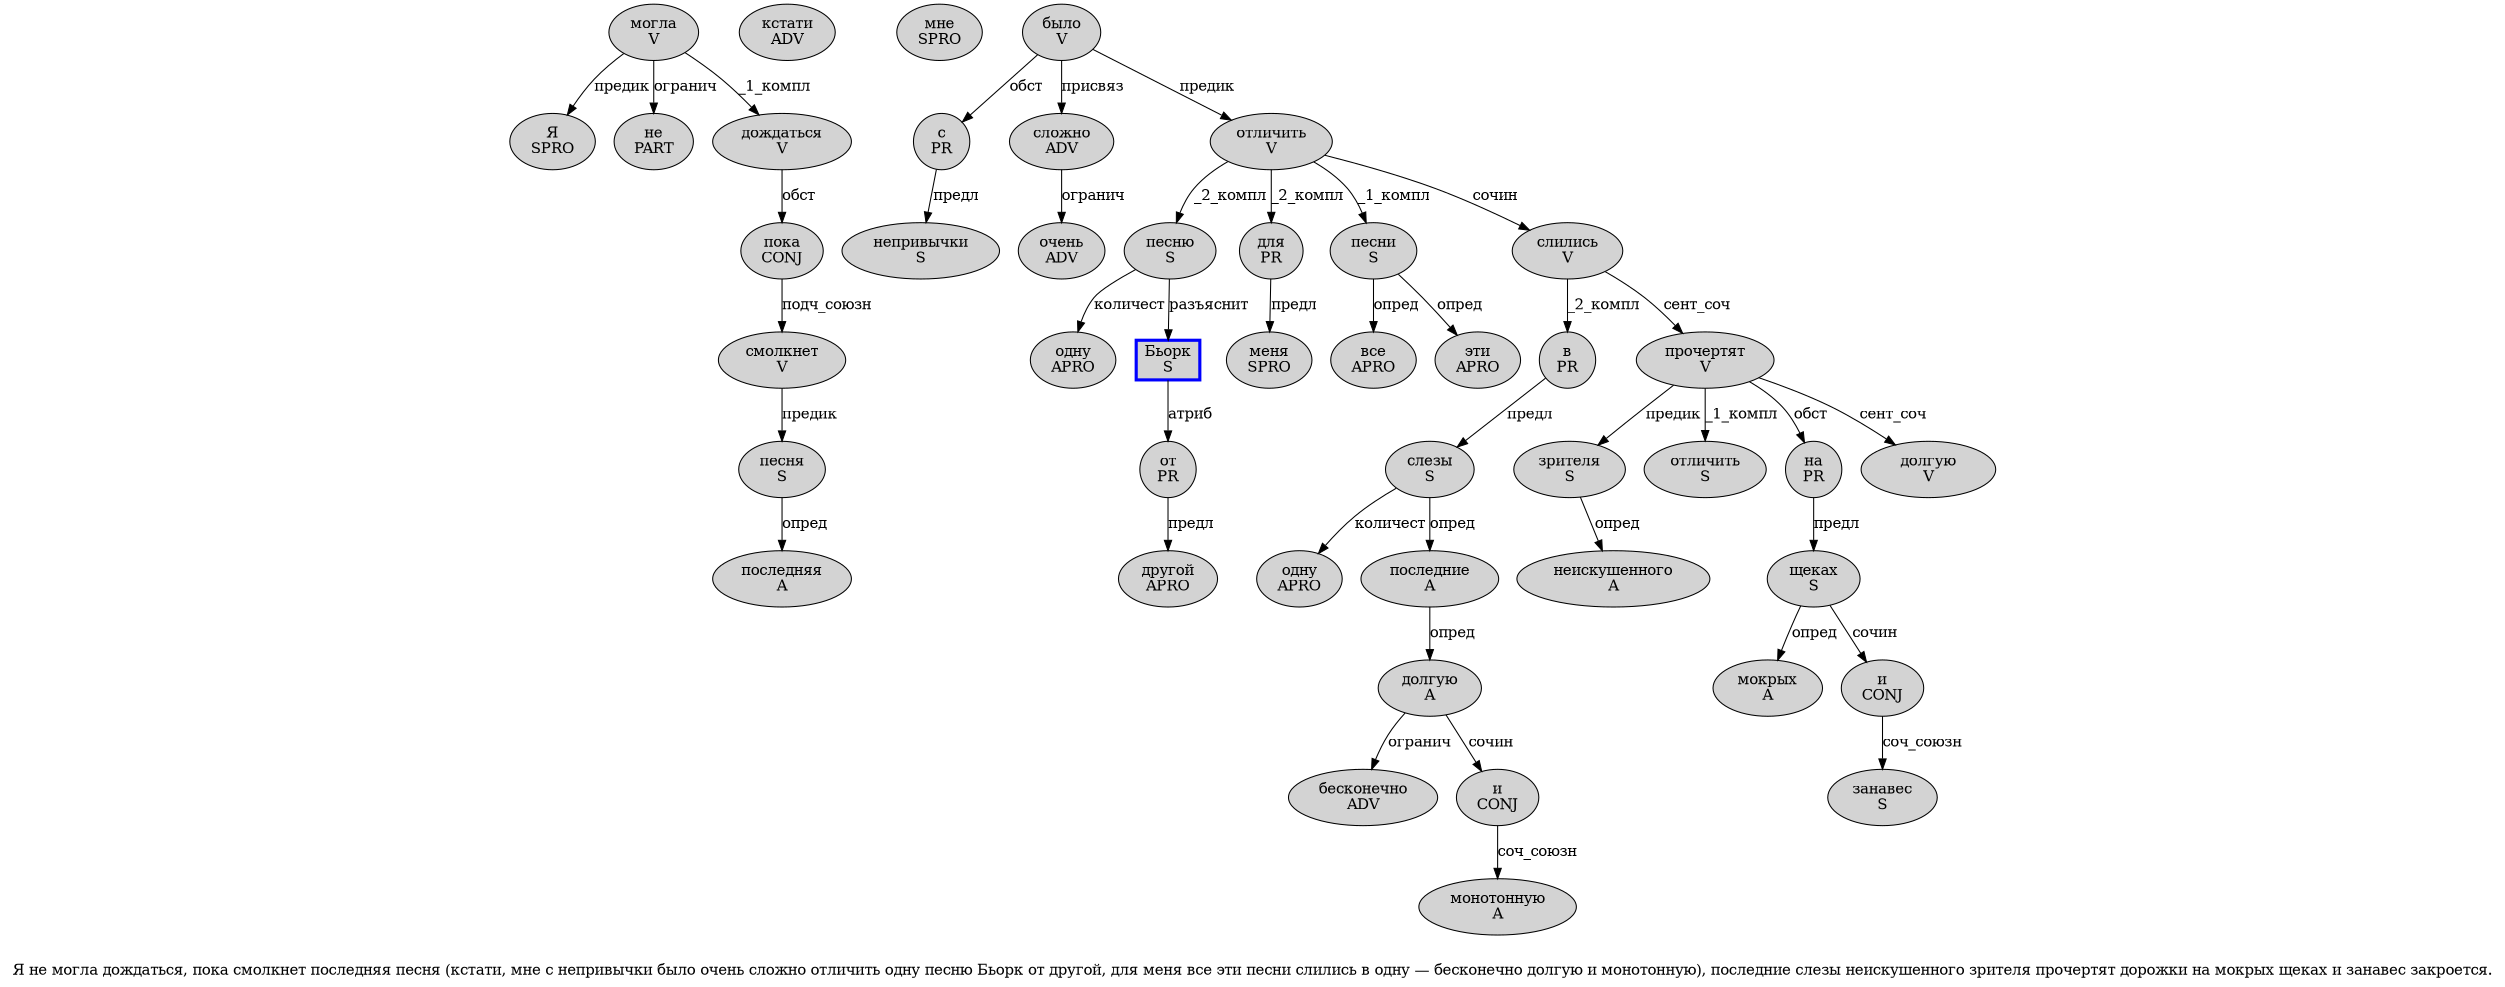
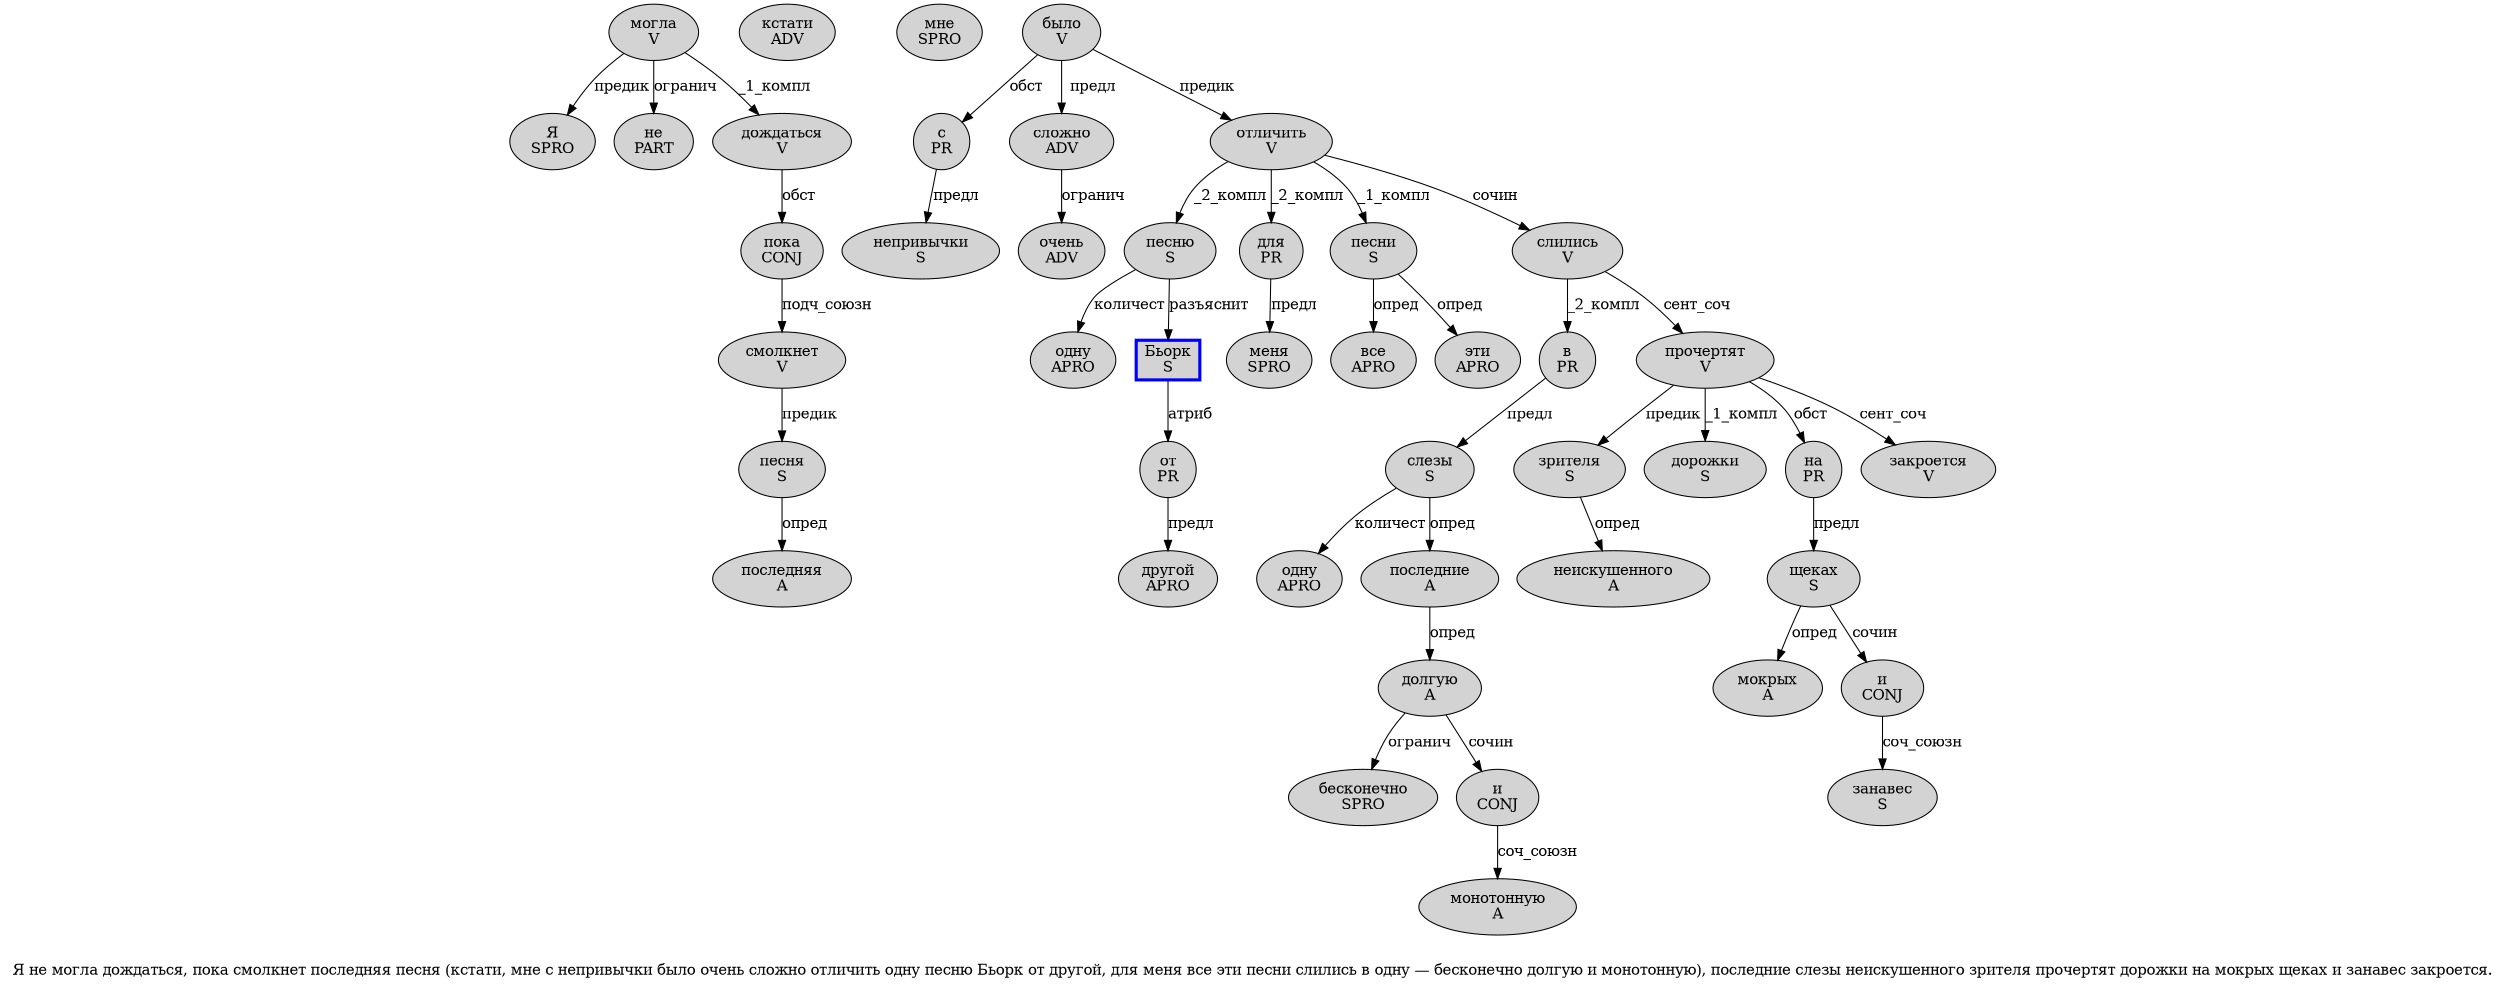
(1093, 87) -> (1093, 87)
(1705, 469) -> (1705, 469)
(1928, 469) -> (1928, 469)
(1363, 797) -> (1363, 797)
